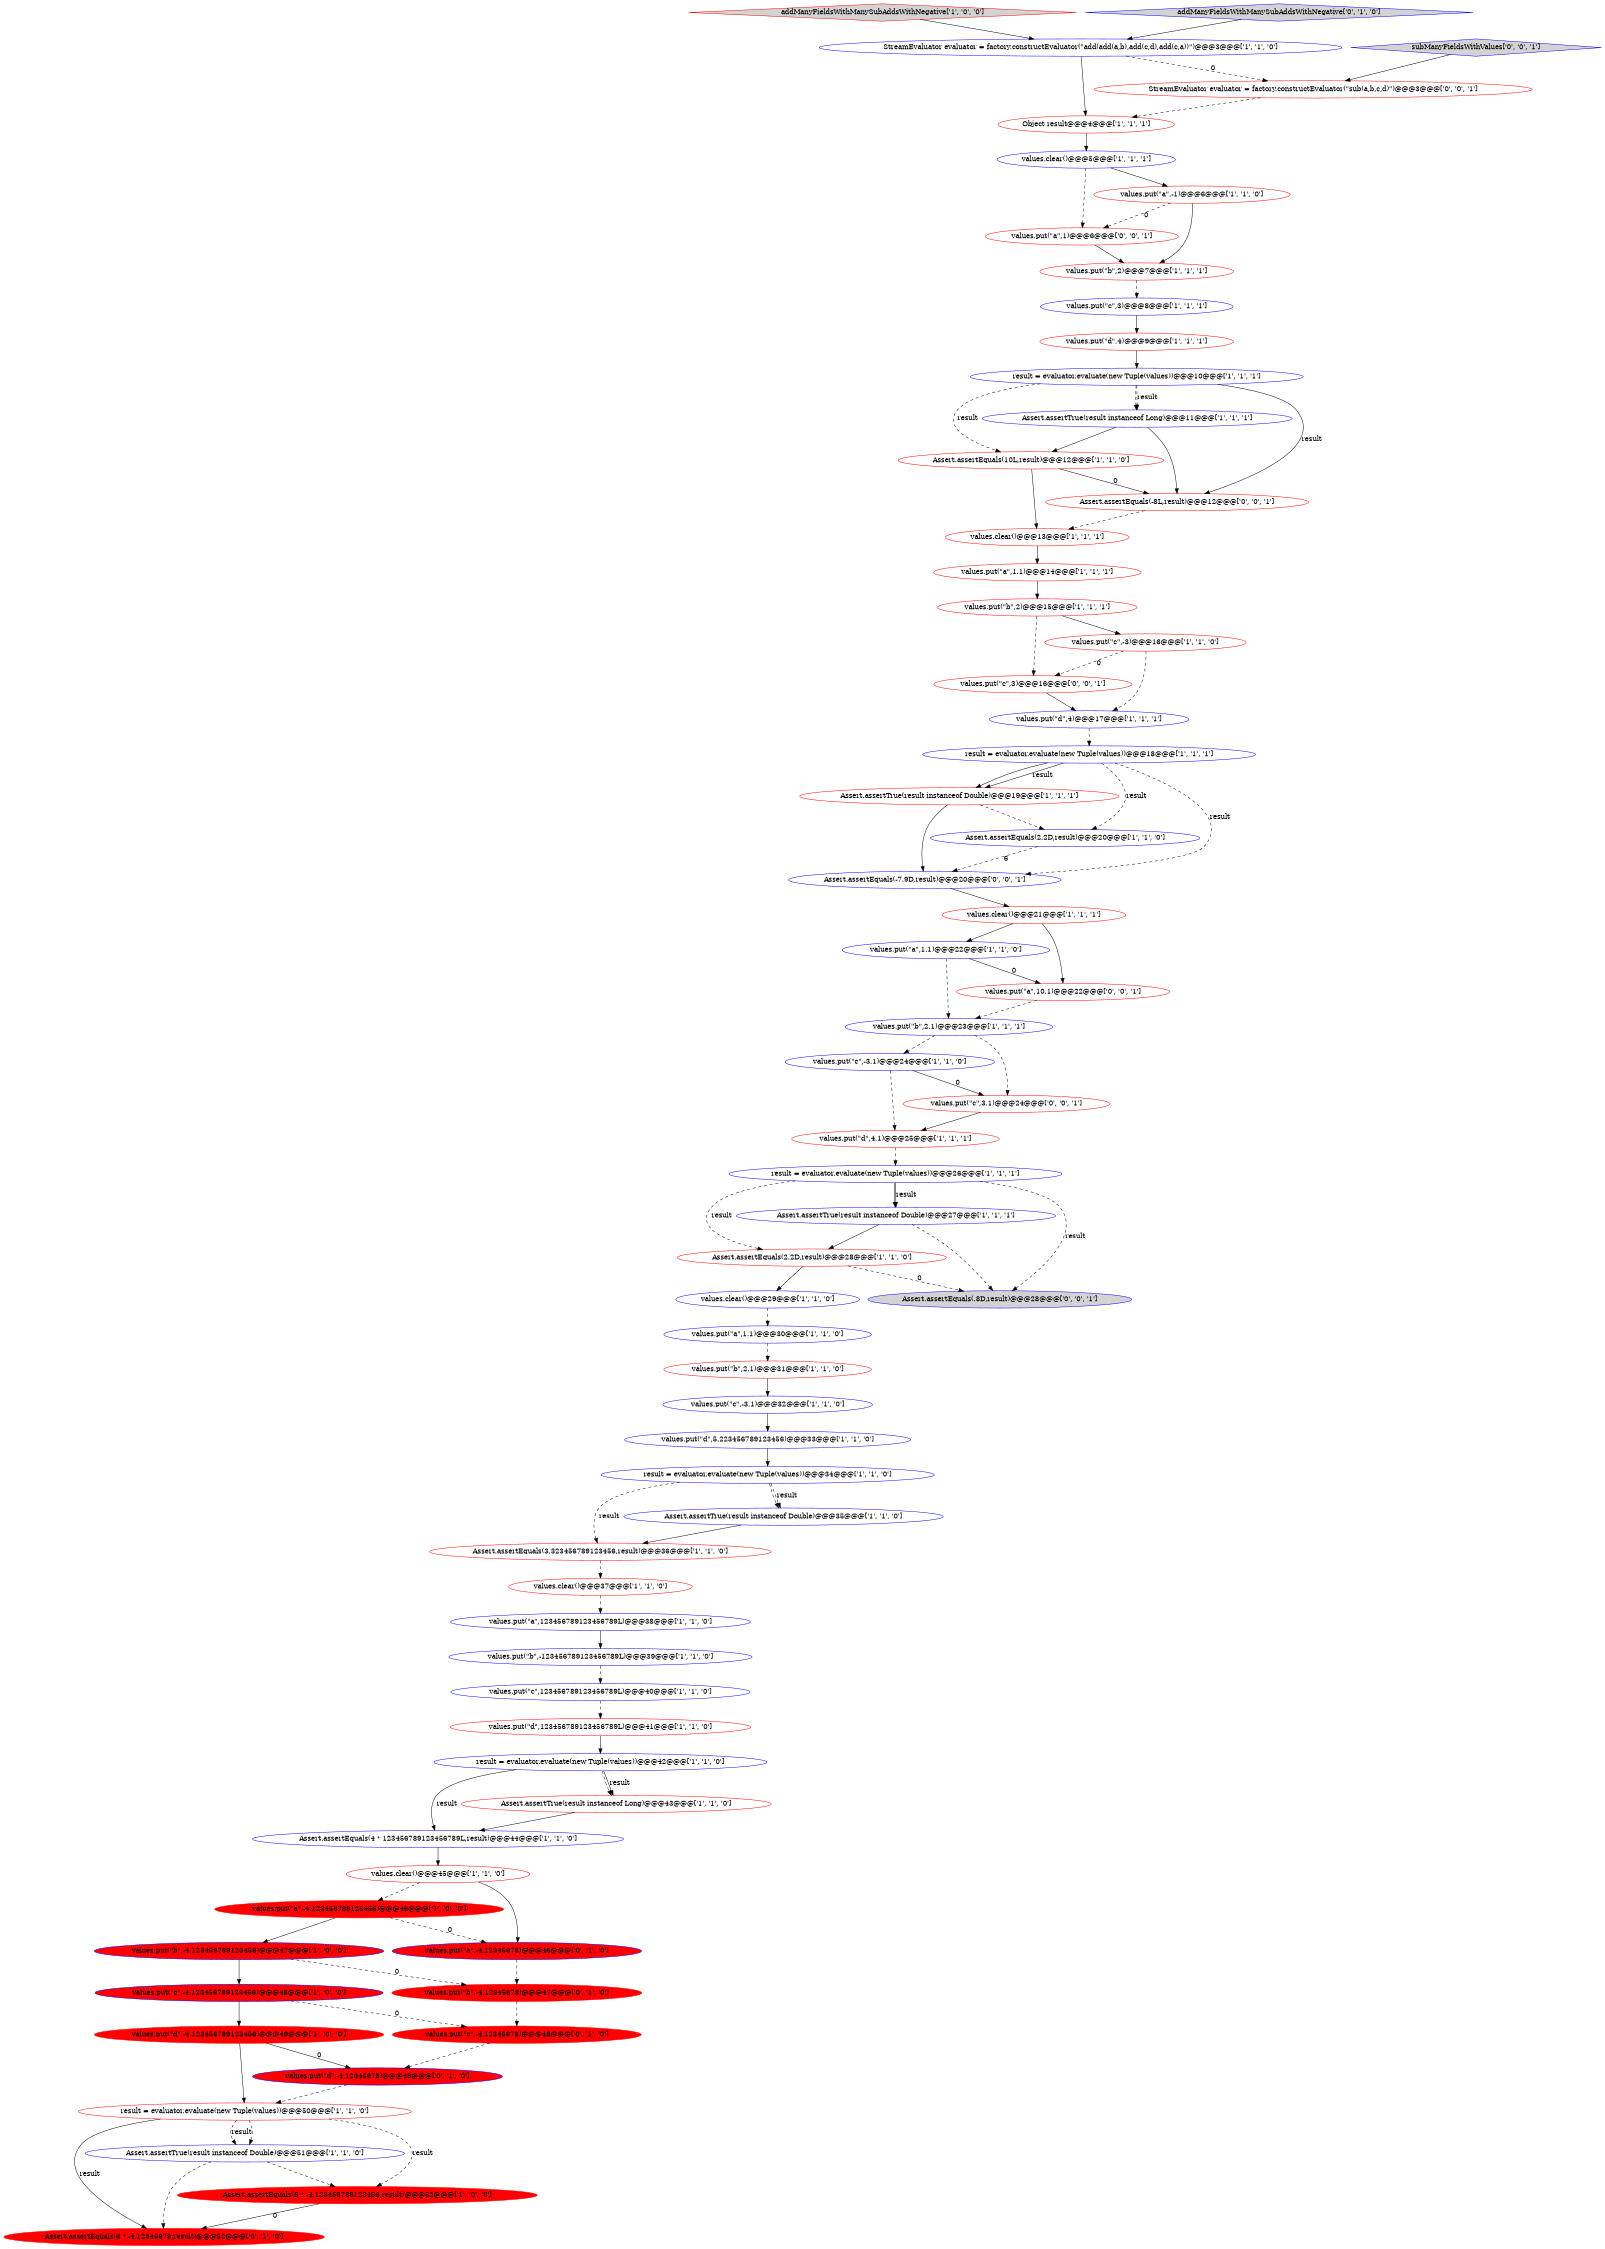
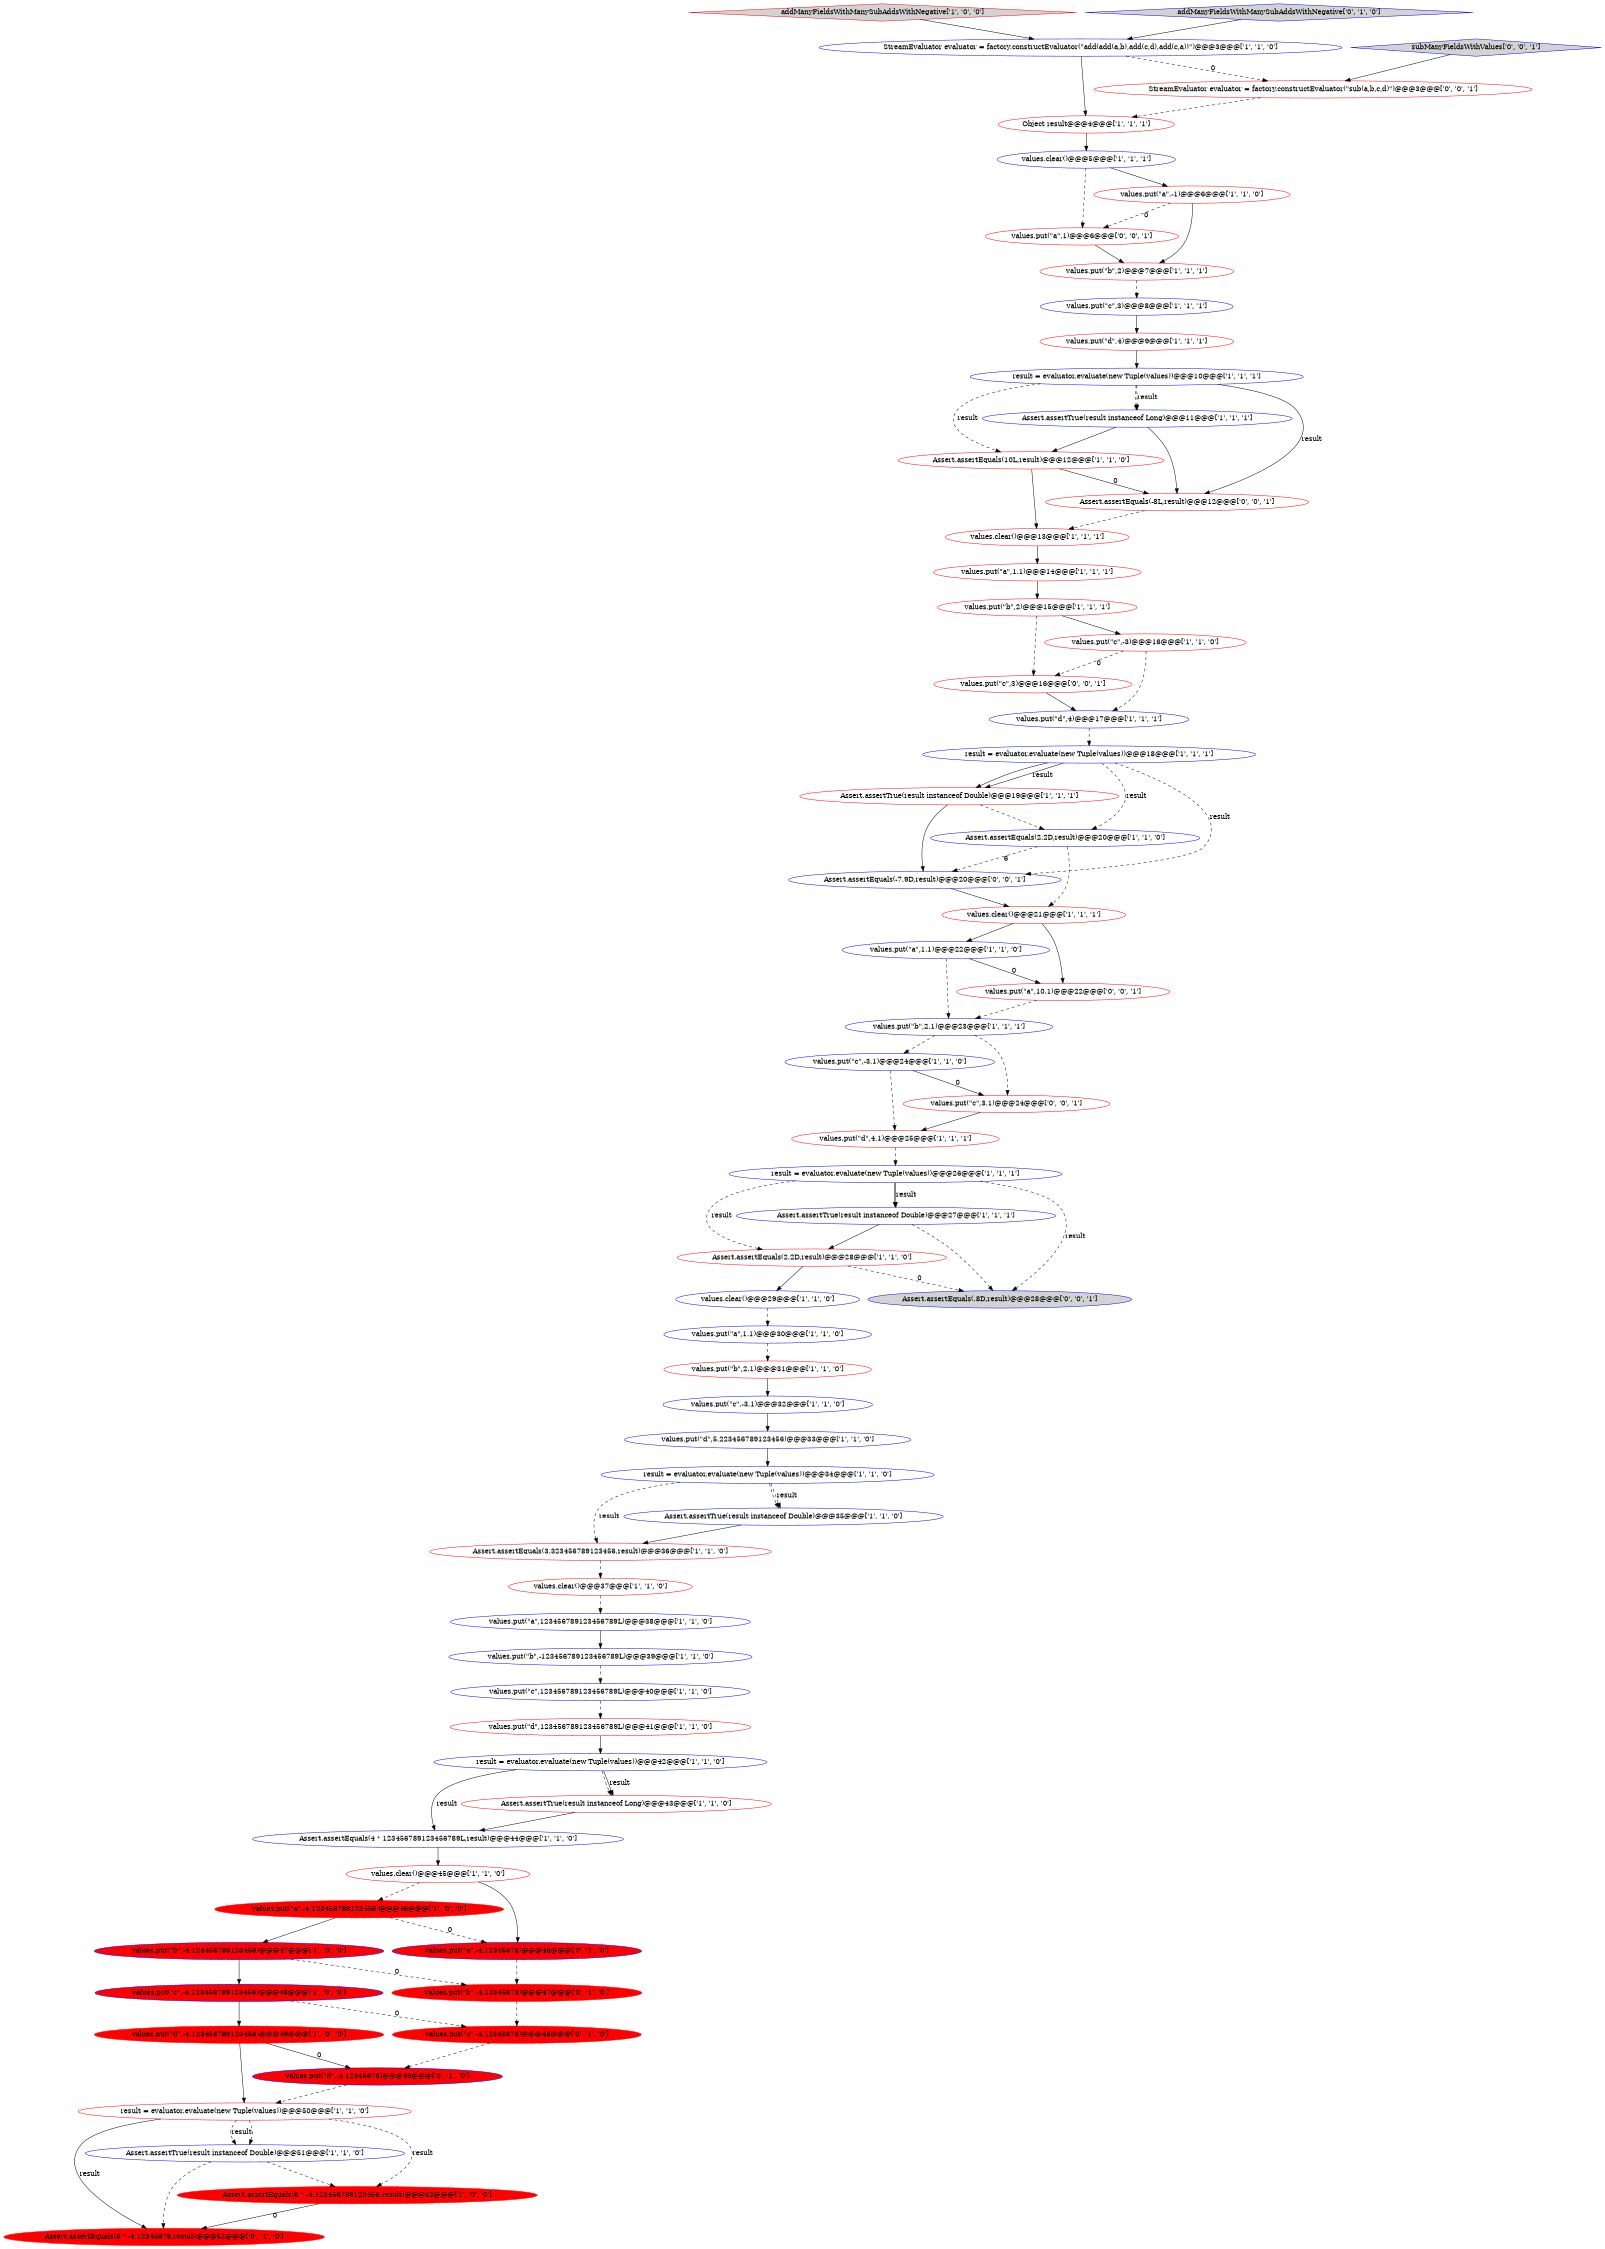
none -> (1068, 878)
